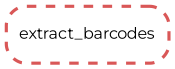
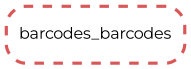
(88, 35) -> (96, 35)
